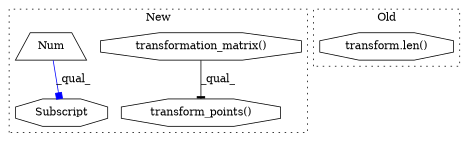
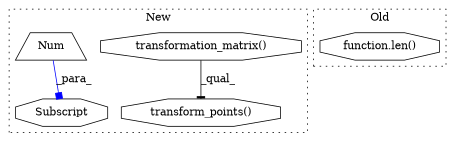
(387, 46) -> (380, 46)
(73, 80) -> (74, 80)
